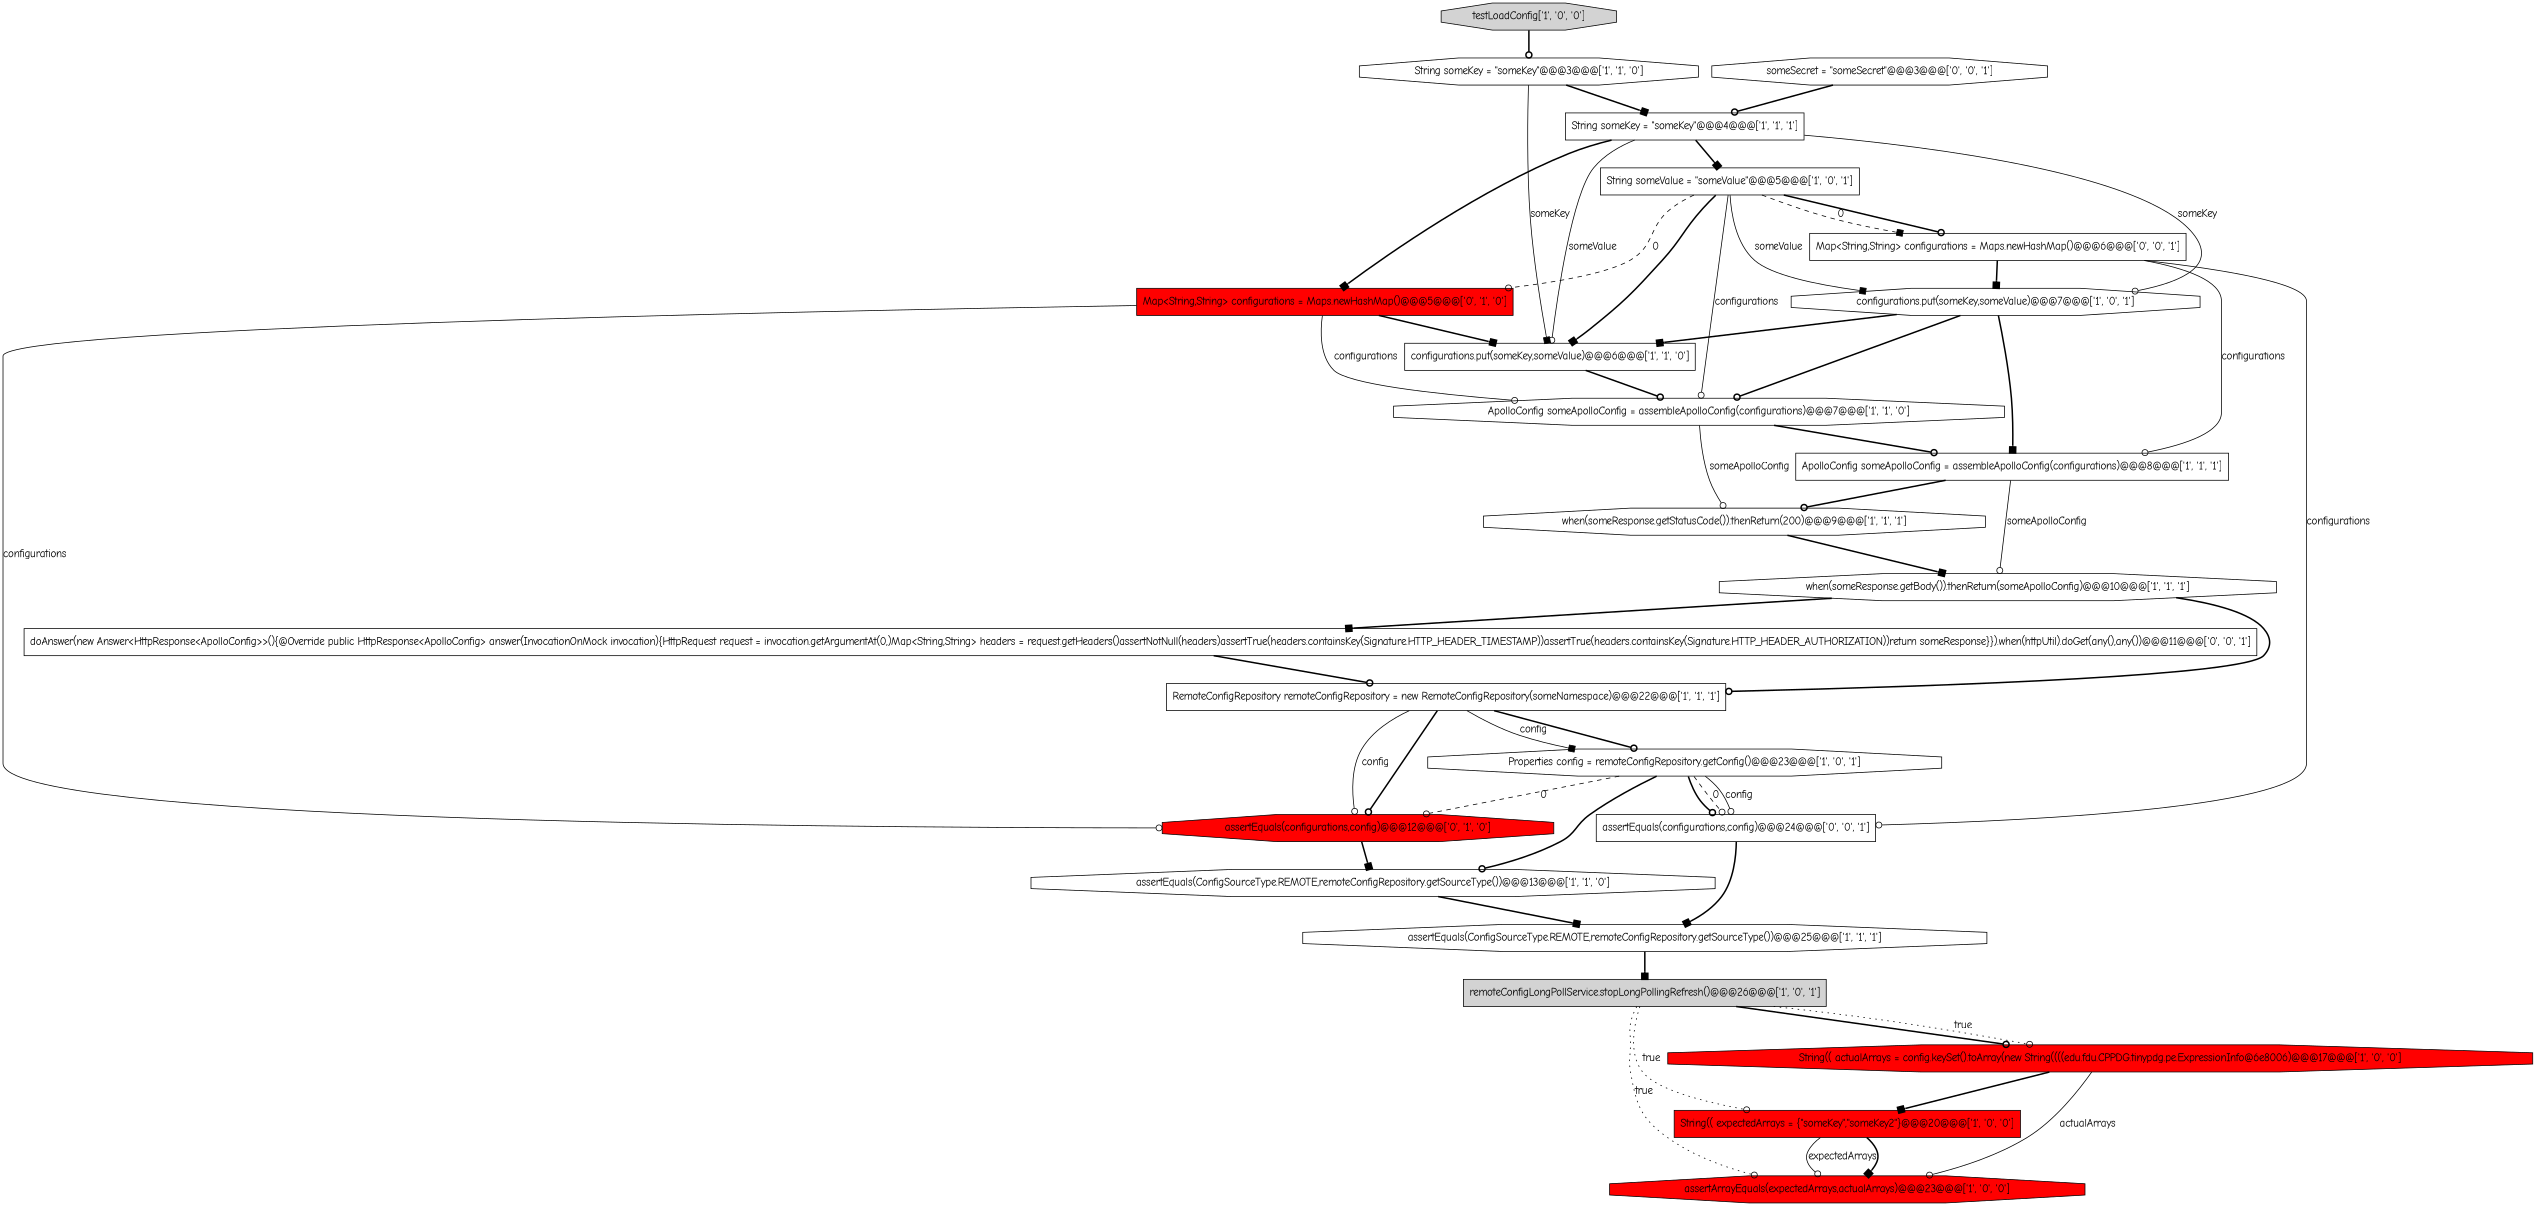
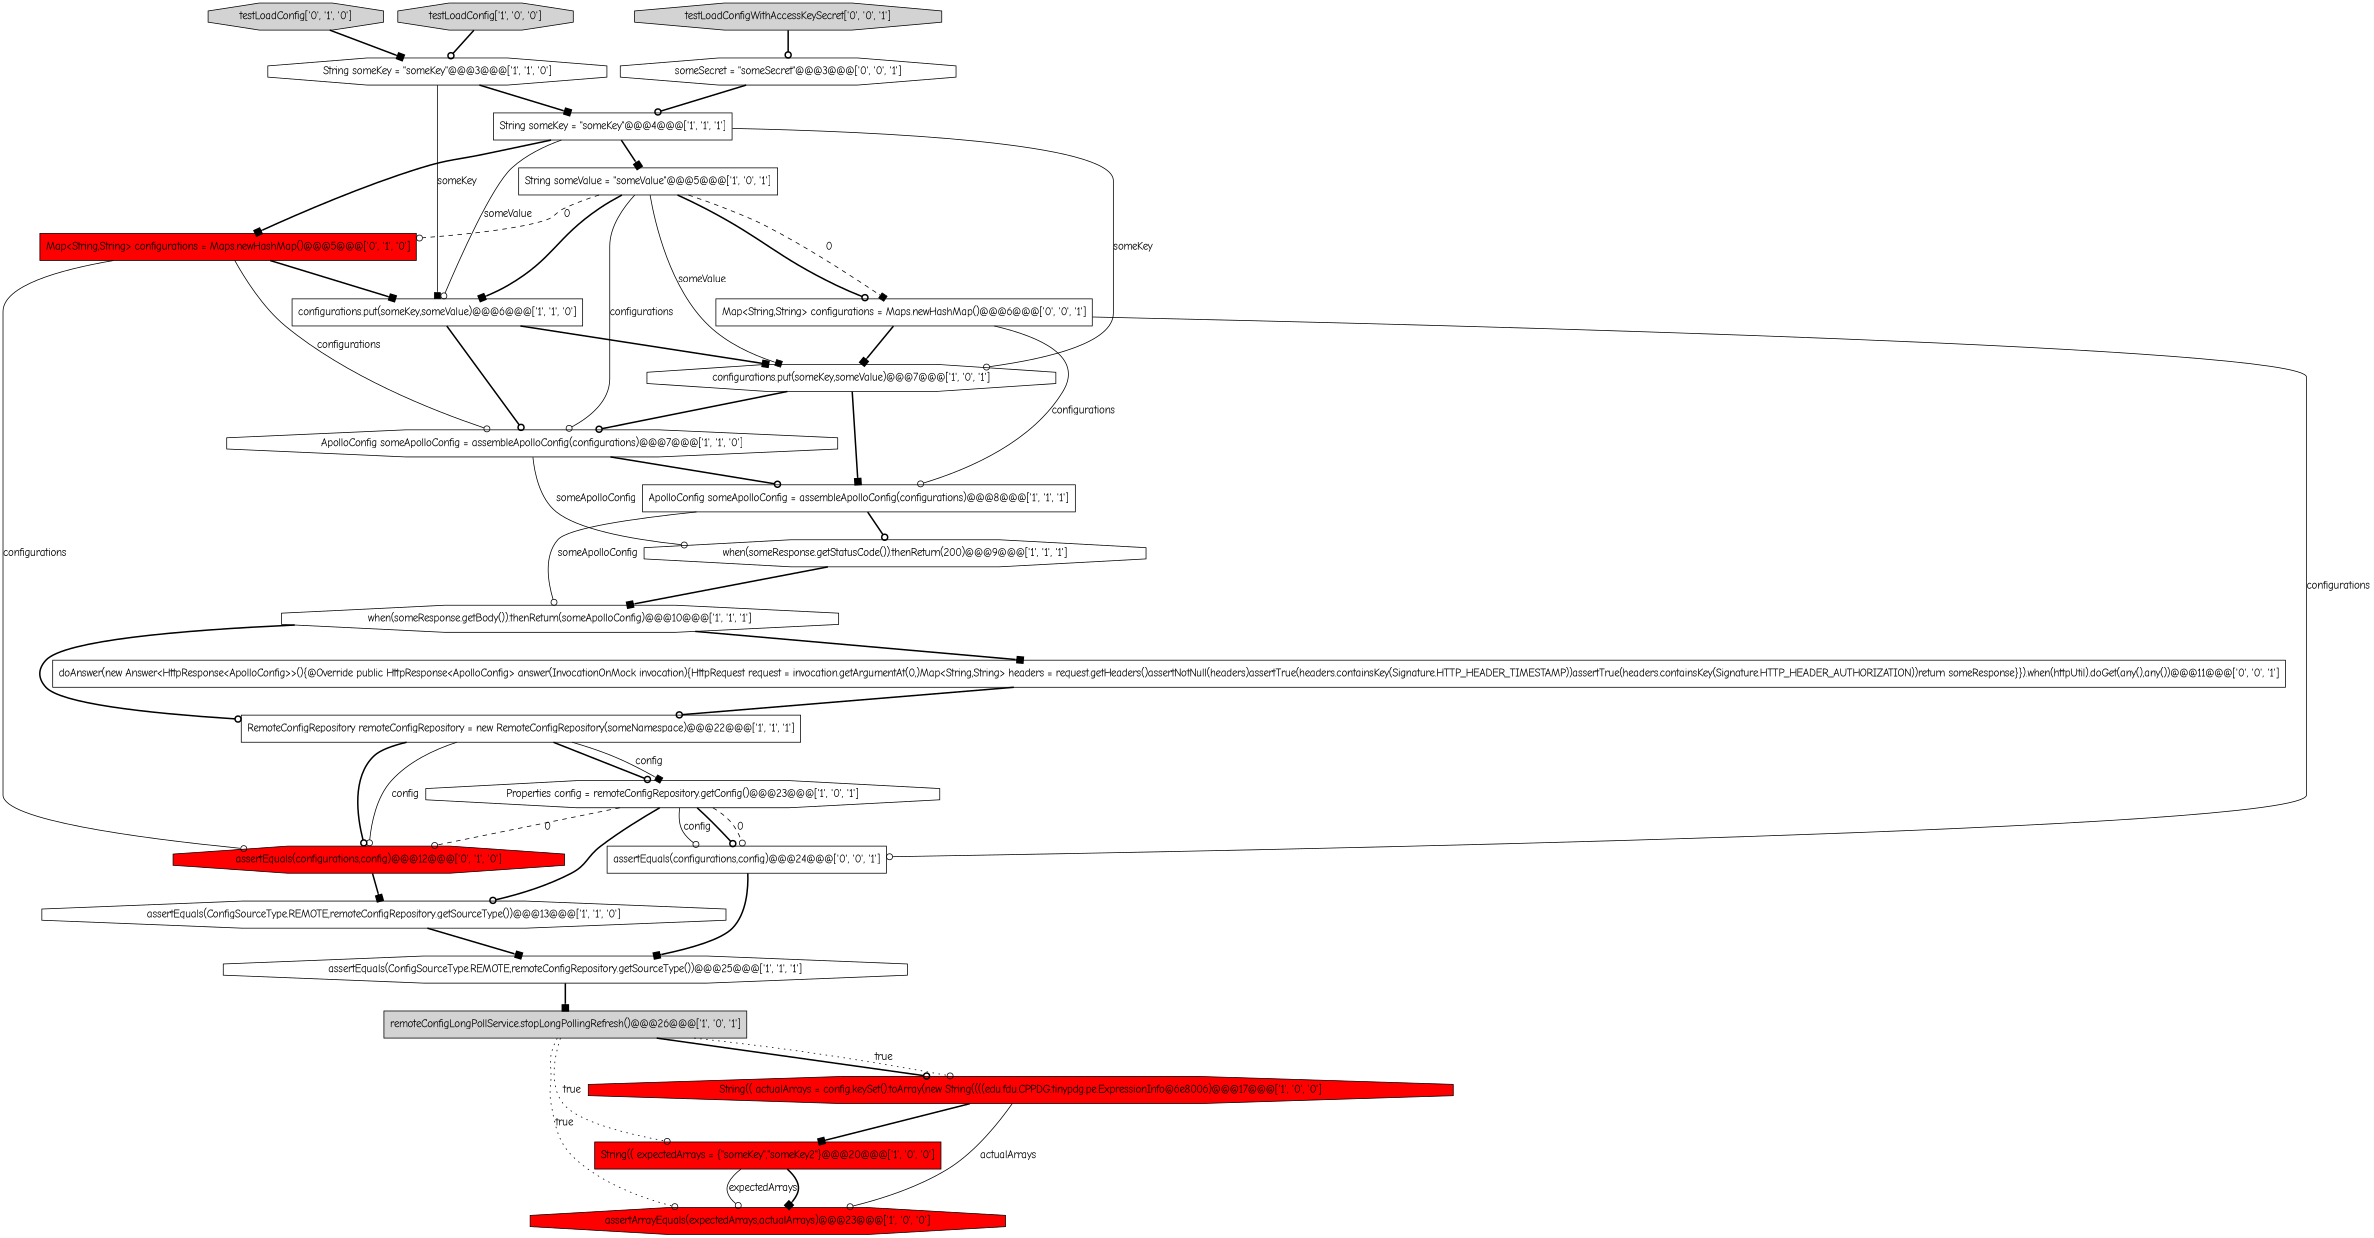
none -> (296, 17)
none -> (788, 17)
(1781, 328) -> (641, 345)
